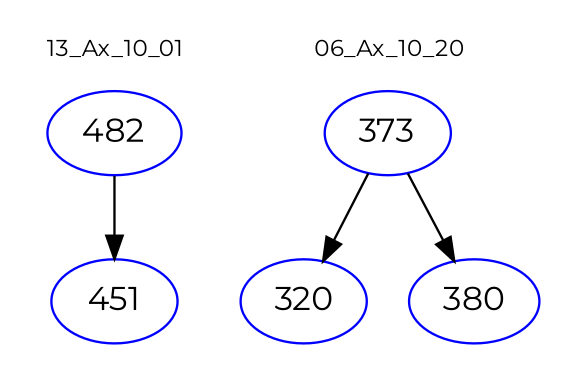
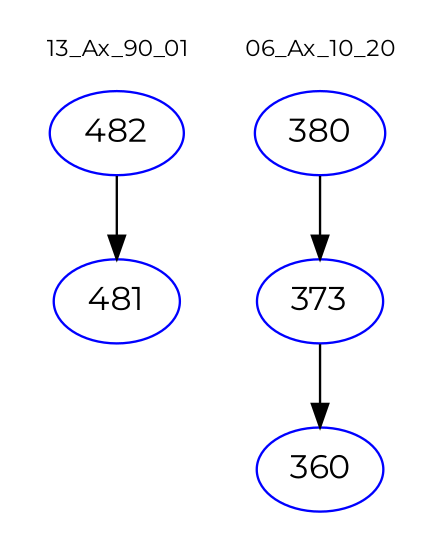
(116, 50) -> (118, 50)
(425, 207) -> (320, 206)
(114, 301) -> (117, 301)
(304, 301) -> (320, 470)
